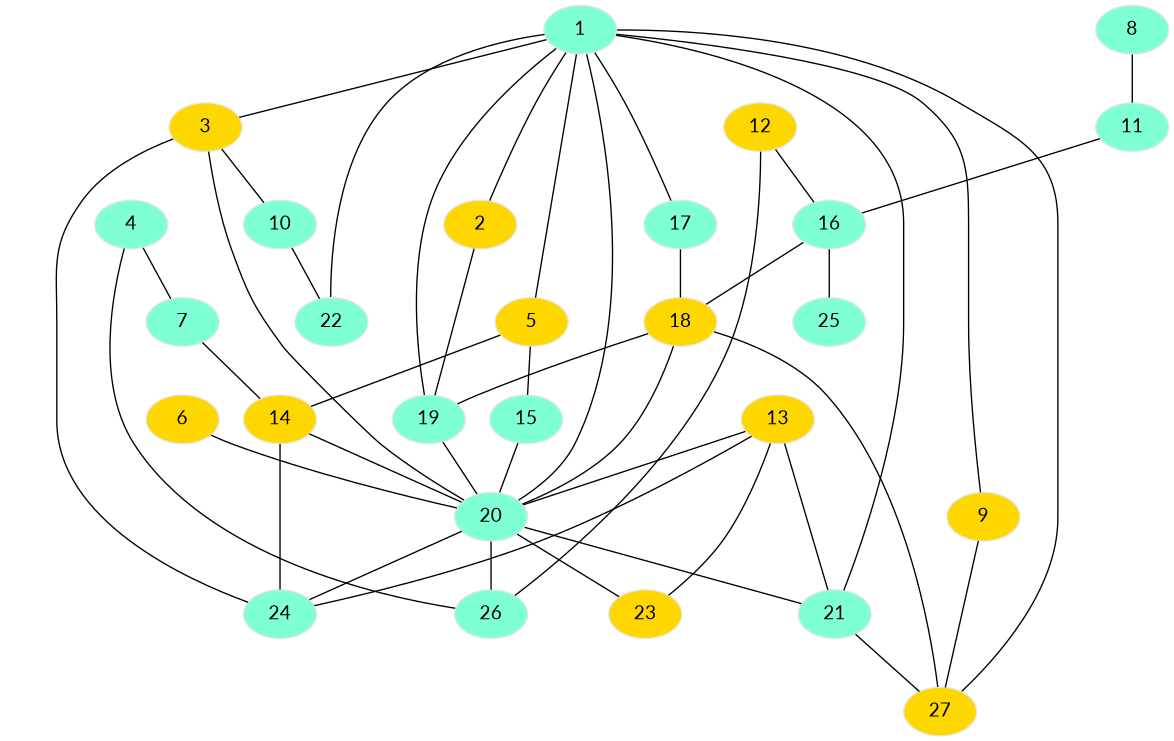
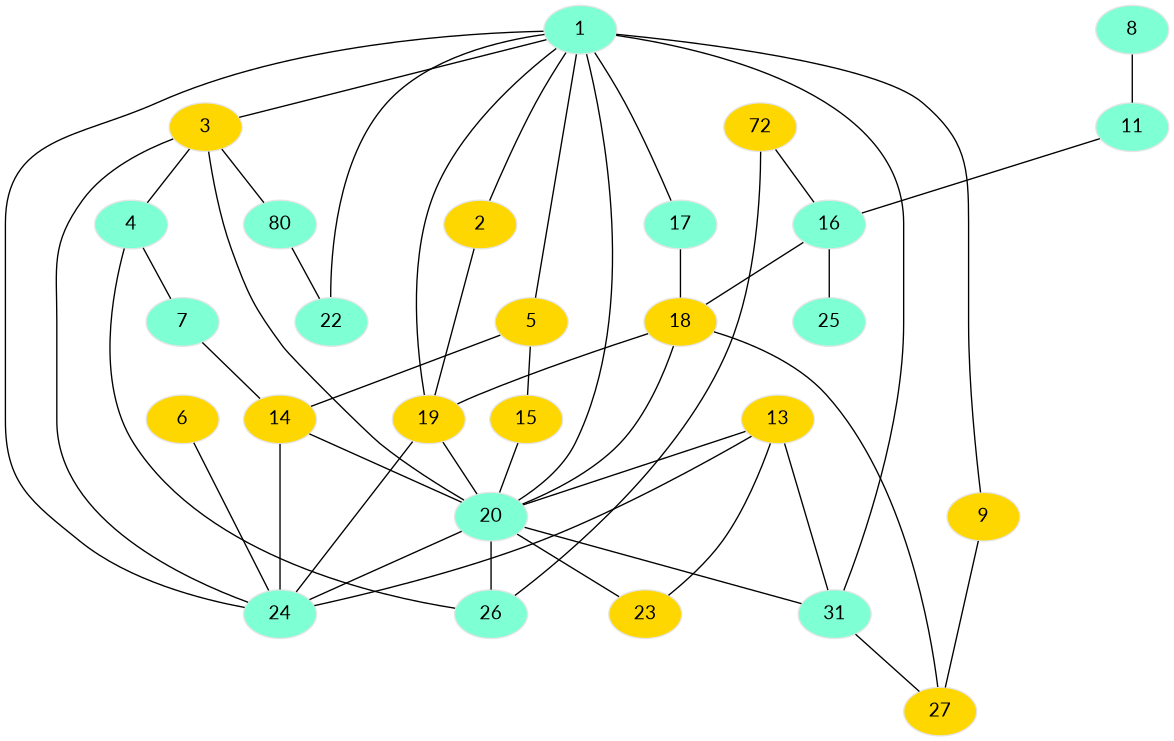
(760, 127) -> (760, 127)
none -> (168, 176)
(1057, 212) -> (13, 184)
(280, 225) -> (280, 225)
(429, 419) -> (429, 419)
(526, 419) -> (526, 419)
(333, 476) -> (231, 517)
none -> (354, 517)
(835, 614) -> (835, 614)
